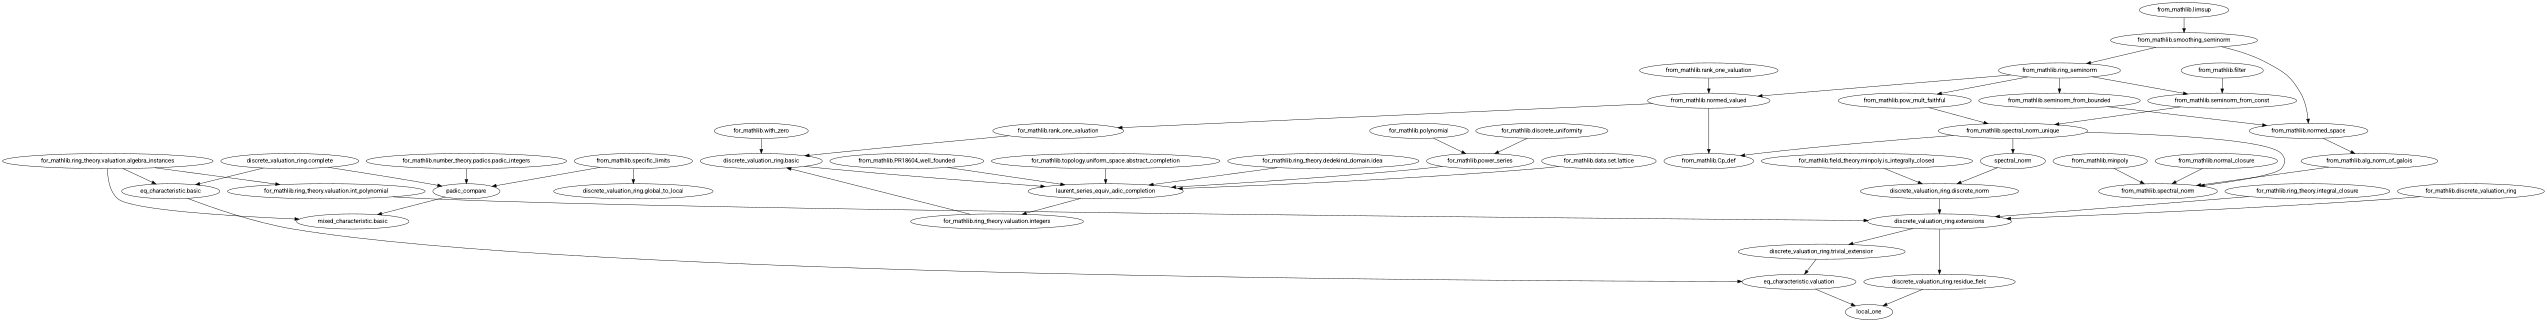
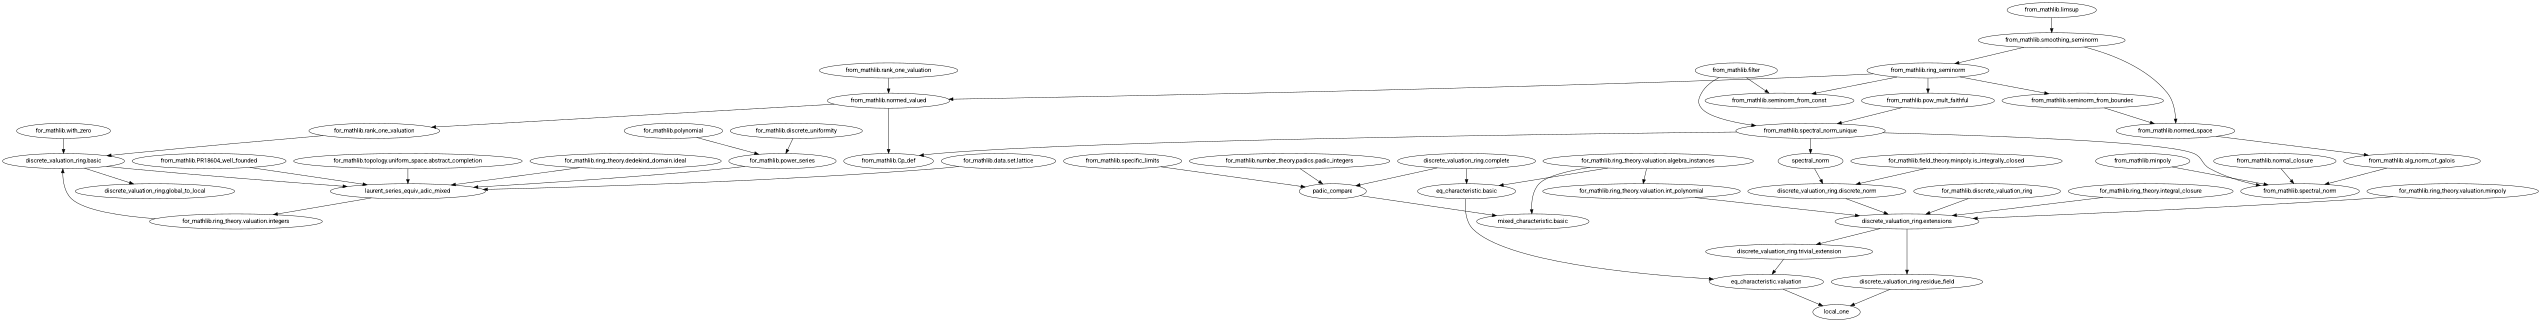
(2120, 115) -> (1707, 112)
(633, 174) -> (107, 175)
(1106, 191) -> (408, 191)
none -> (2453, 191)
